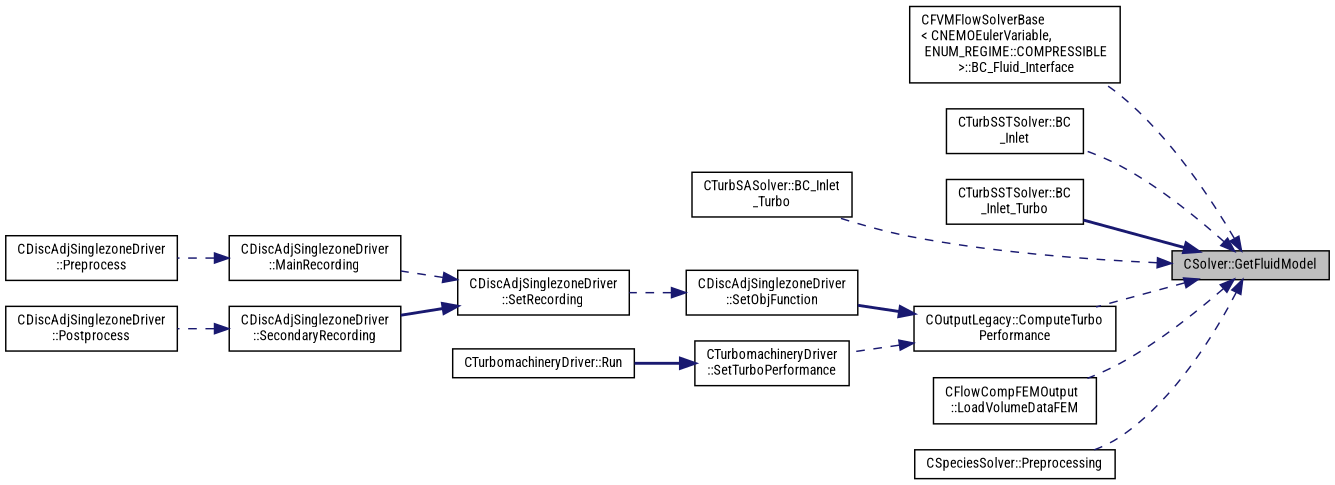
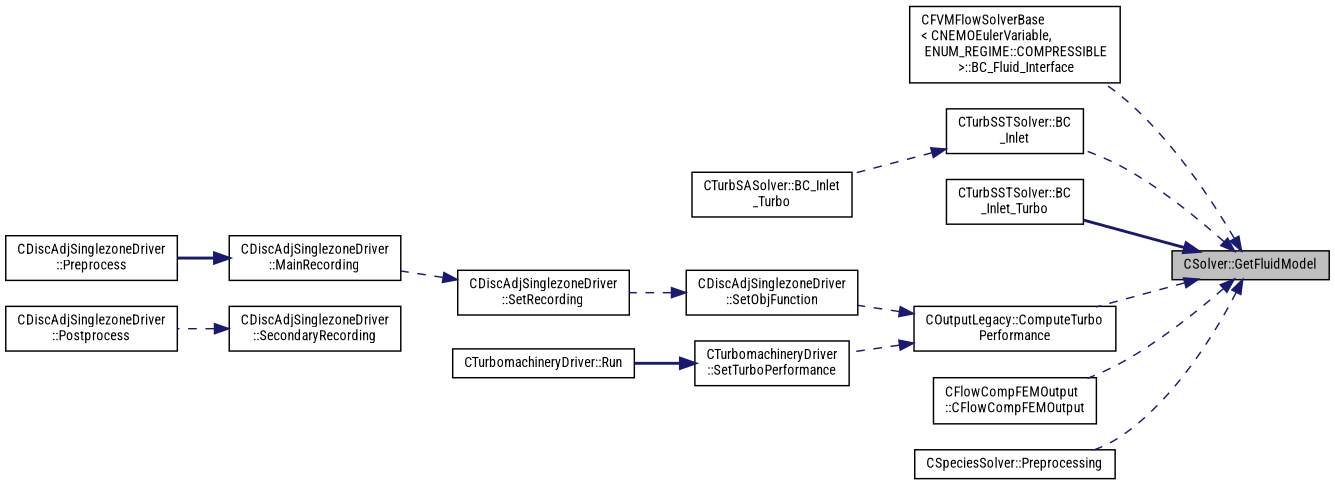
(994, 249) -> (892, 163)
(196, 258) -> (196, 258)
(879, 308) -> (879, 308)
(422, 312) -> none
(1015, 401) -> (1015, 401)
